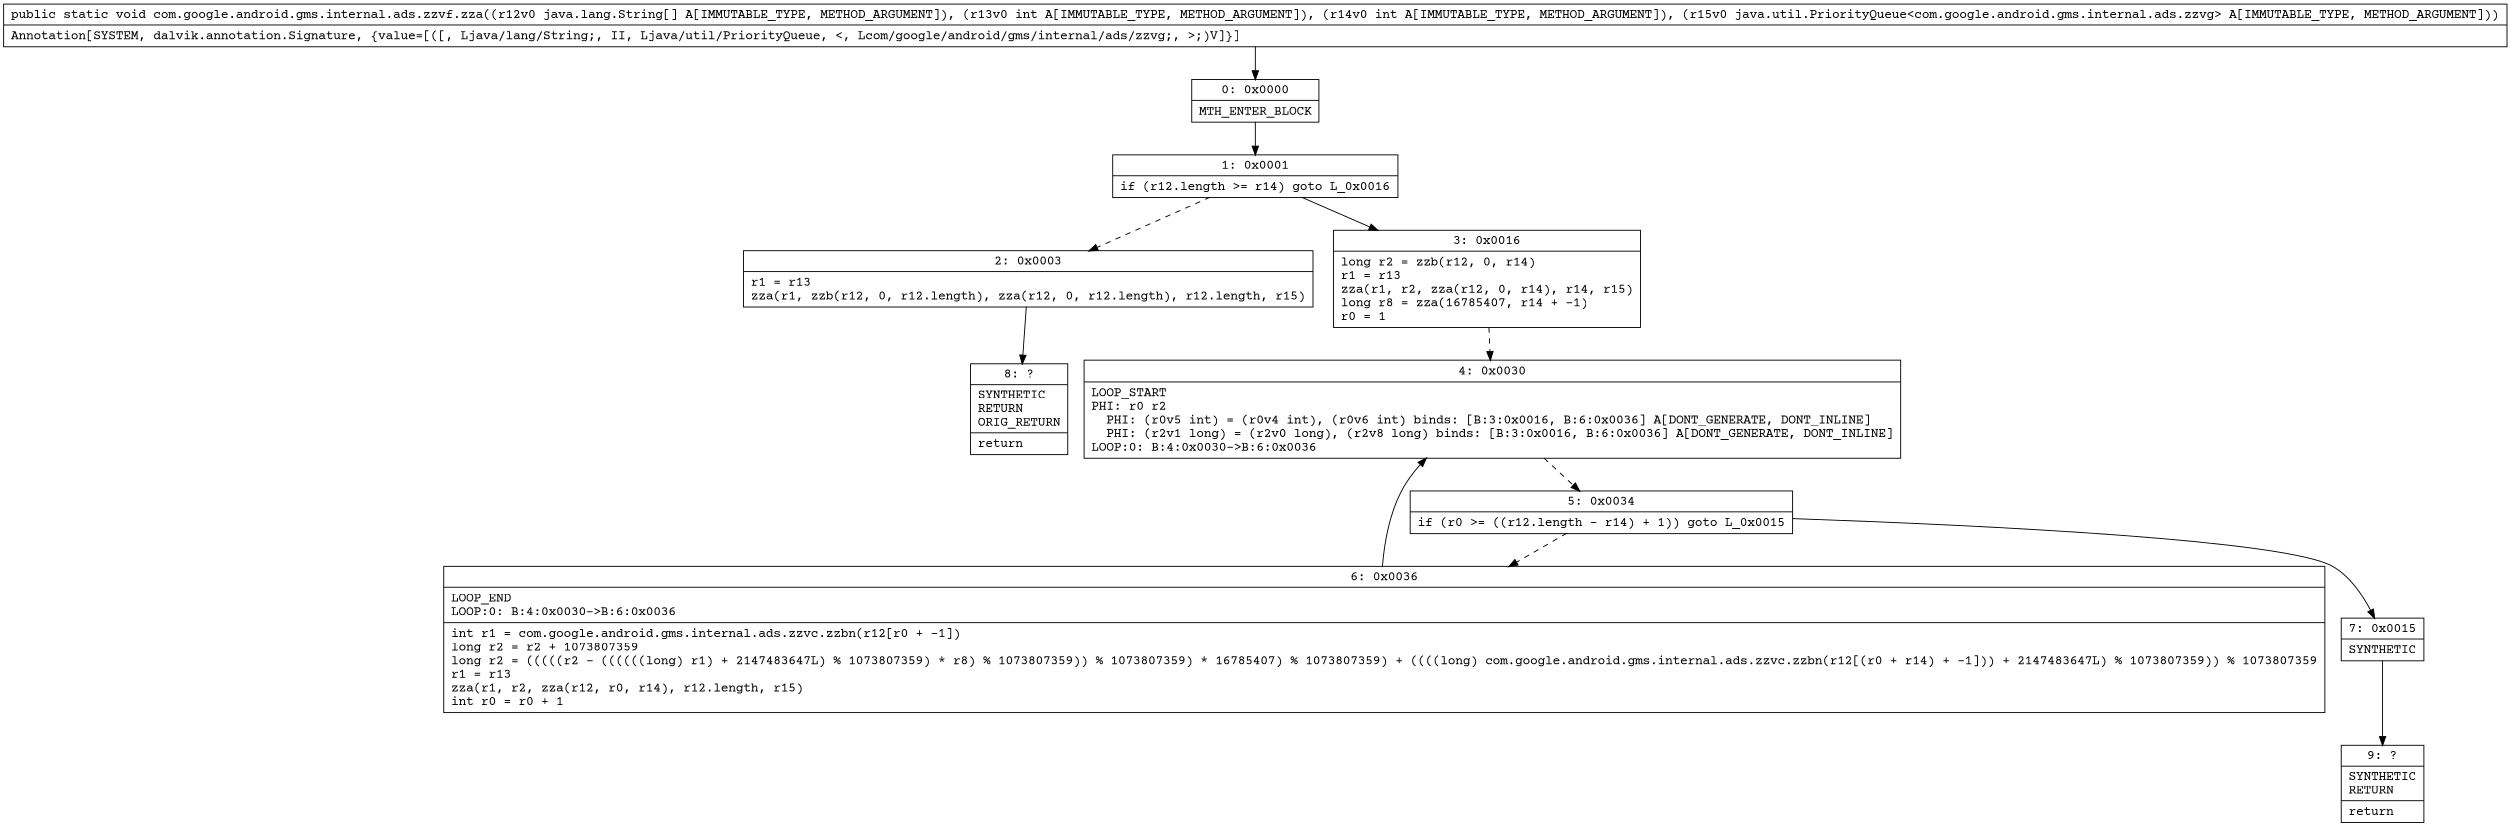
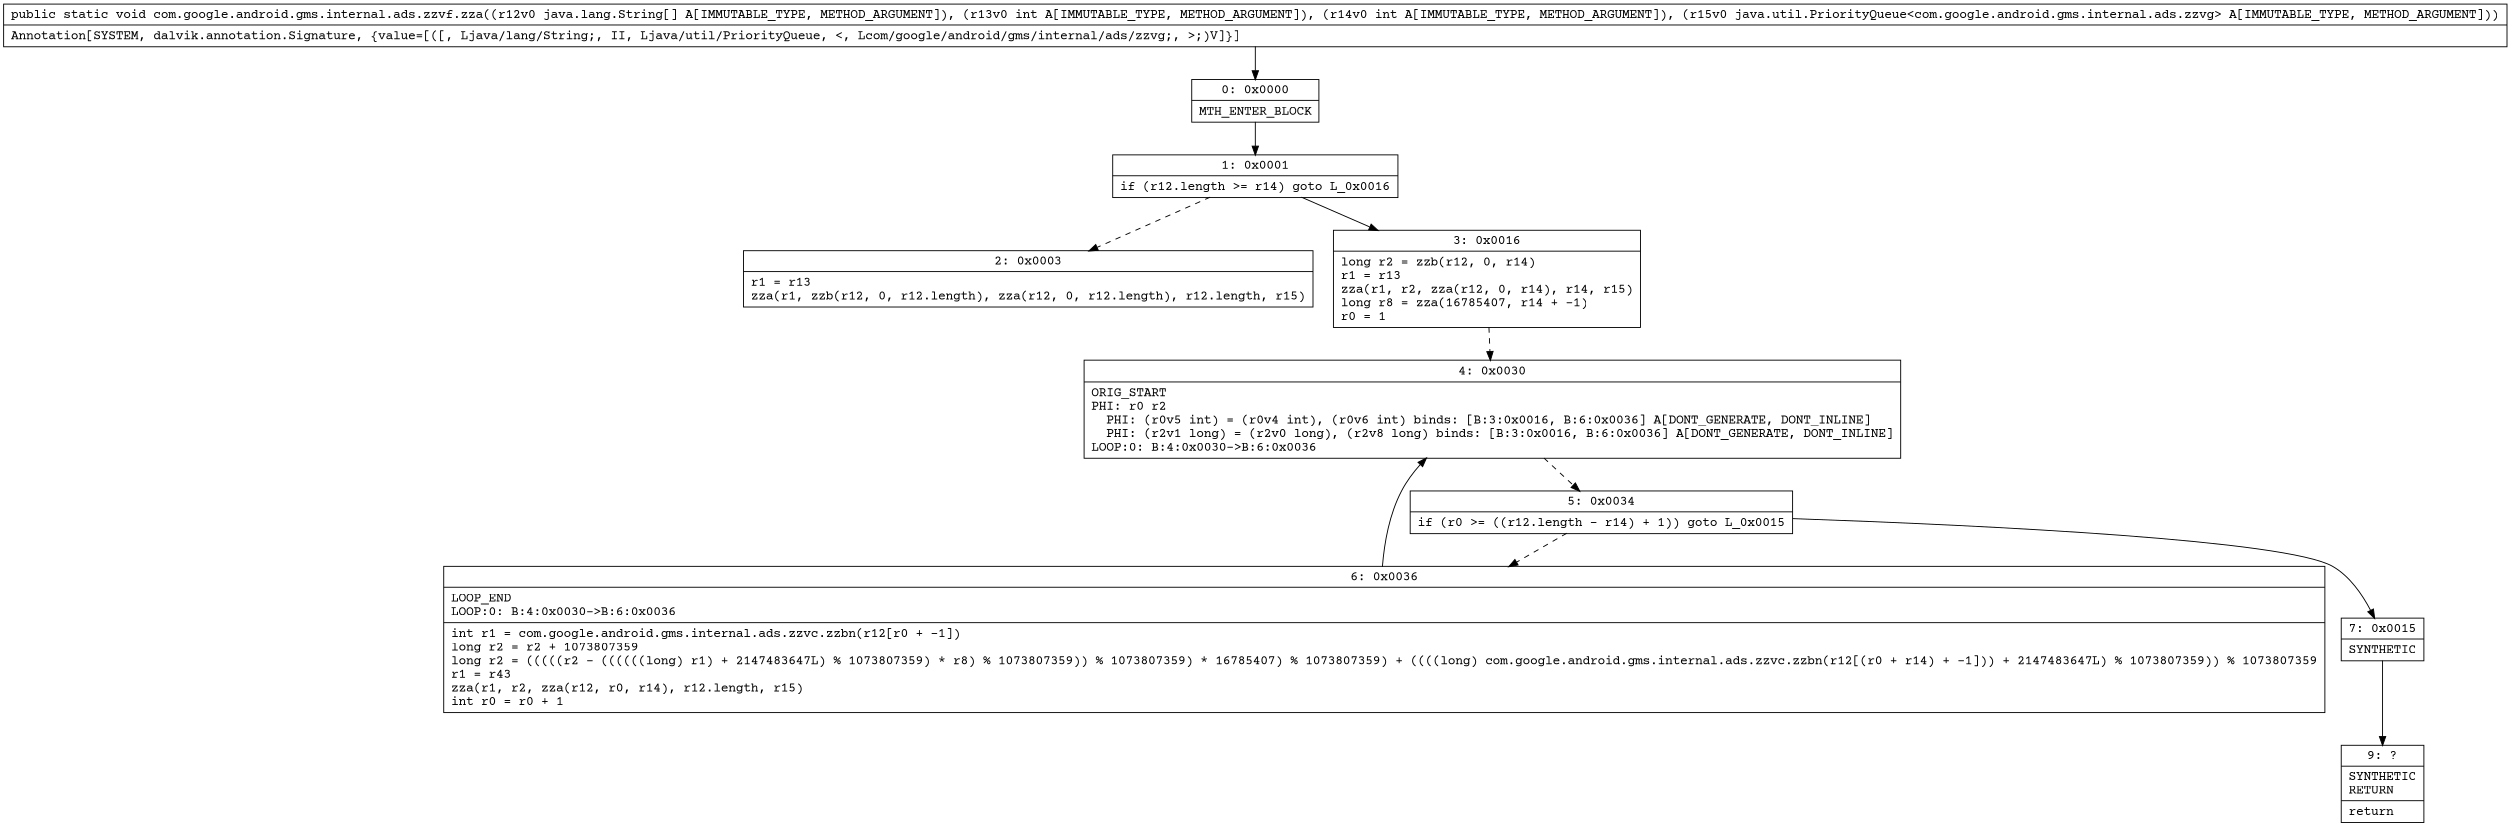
(1129, 392) -> (1129, 392)
(1019, 409) -> none
(481, 674) -> (481, 674)
